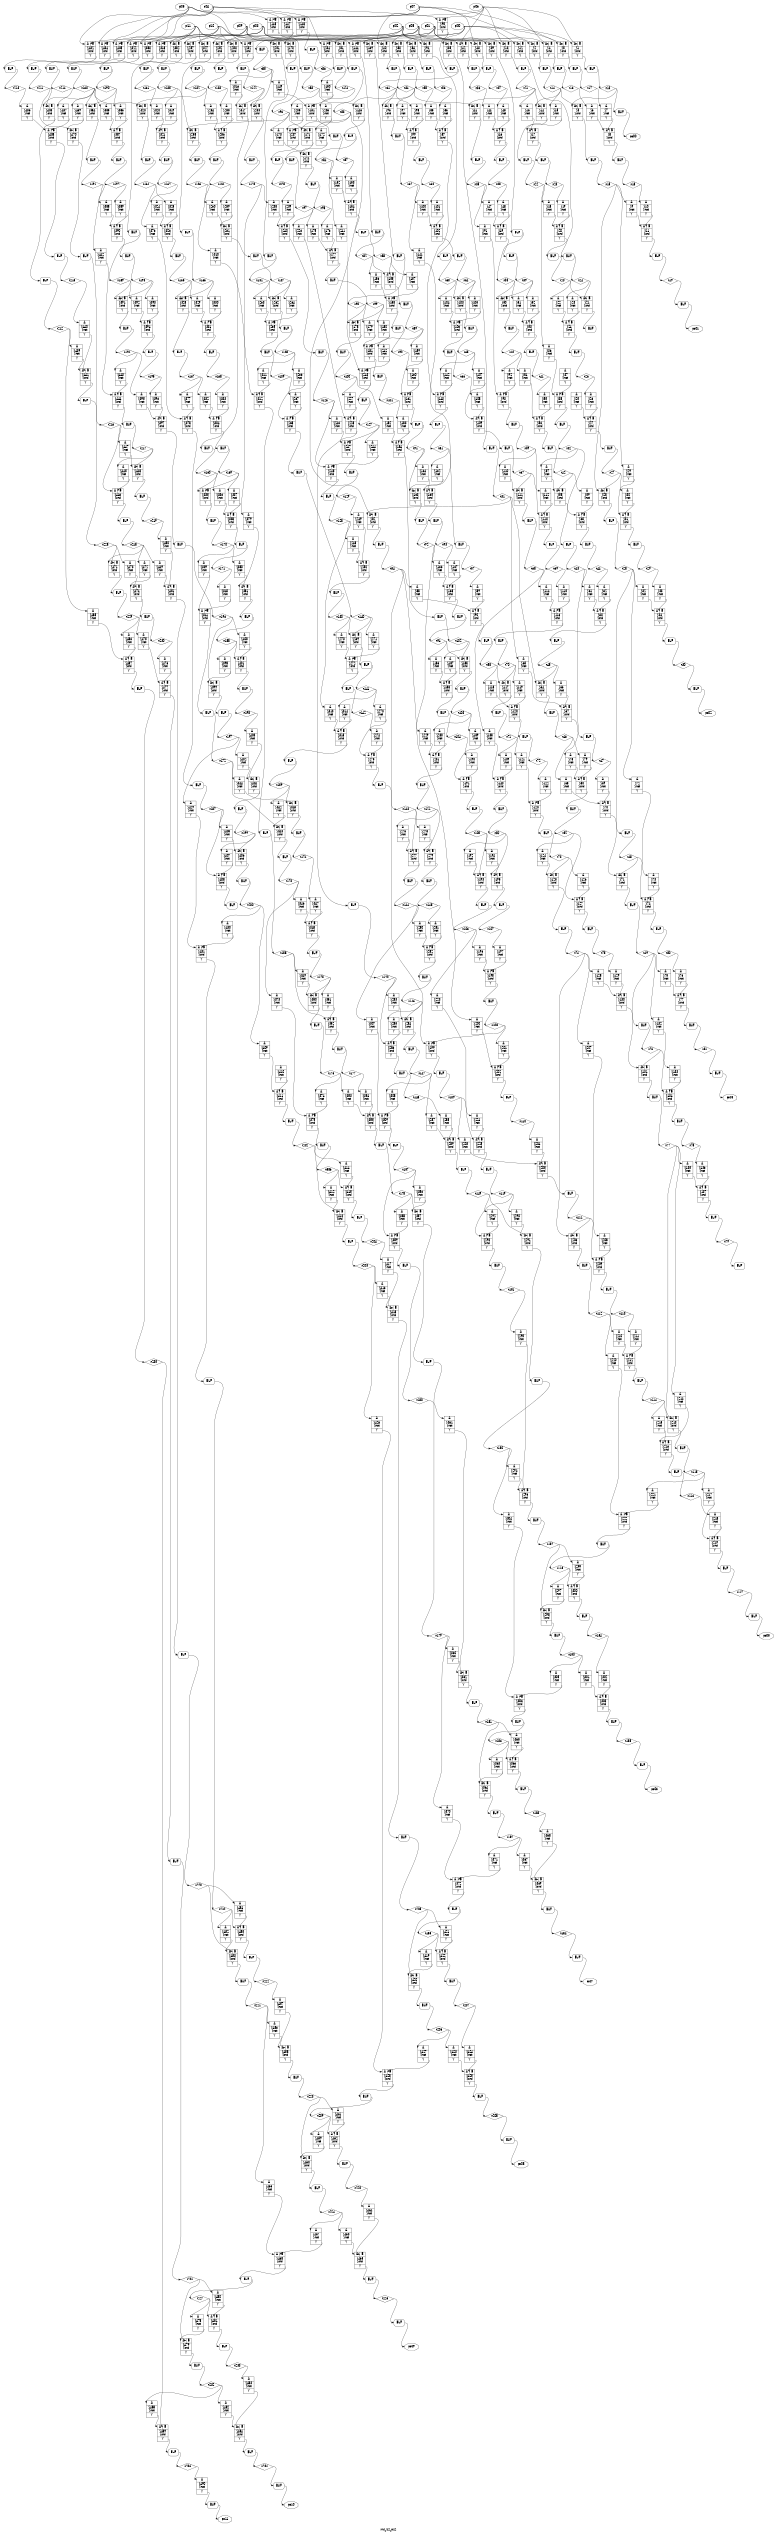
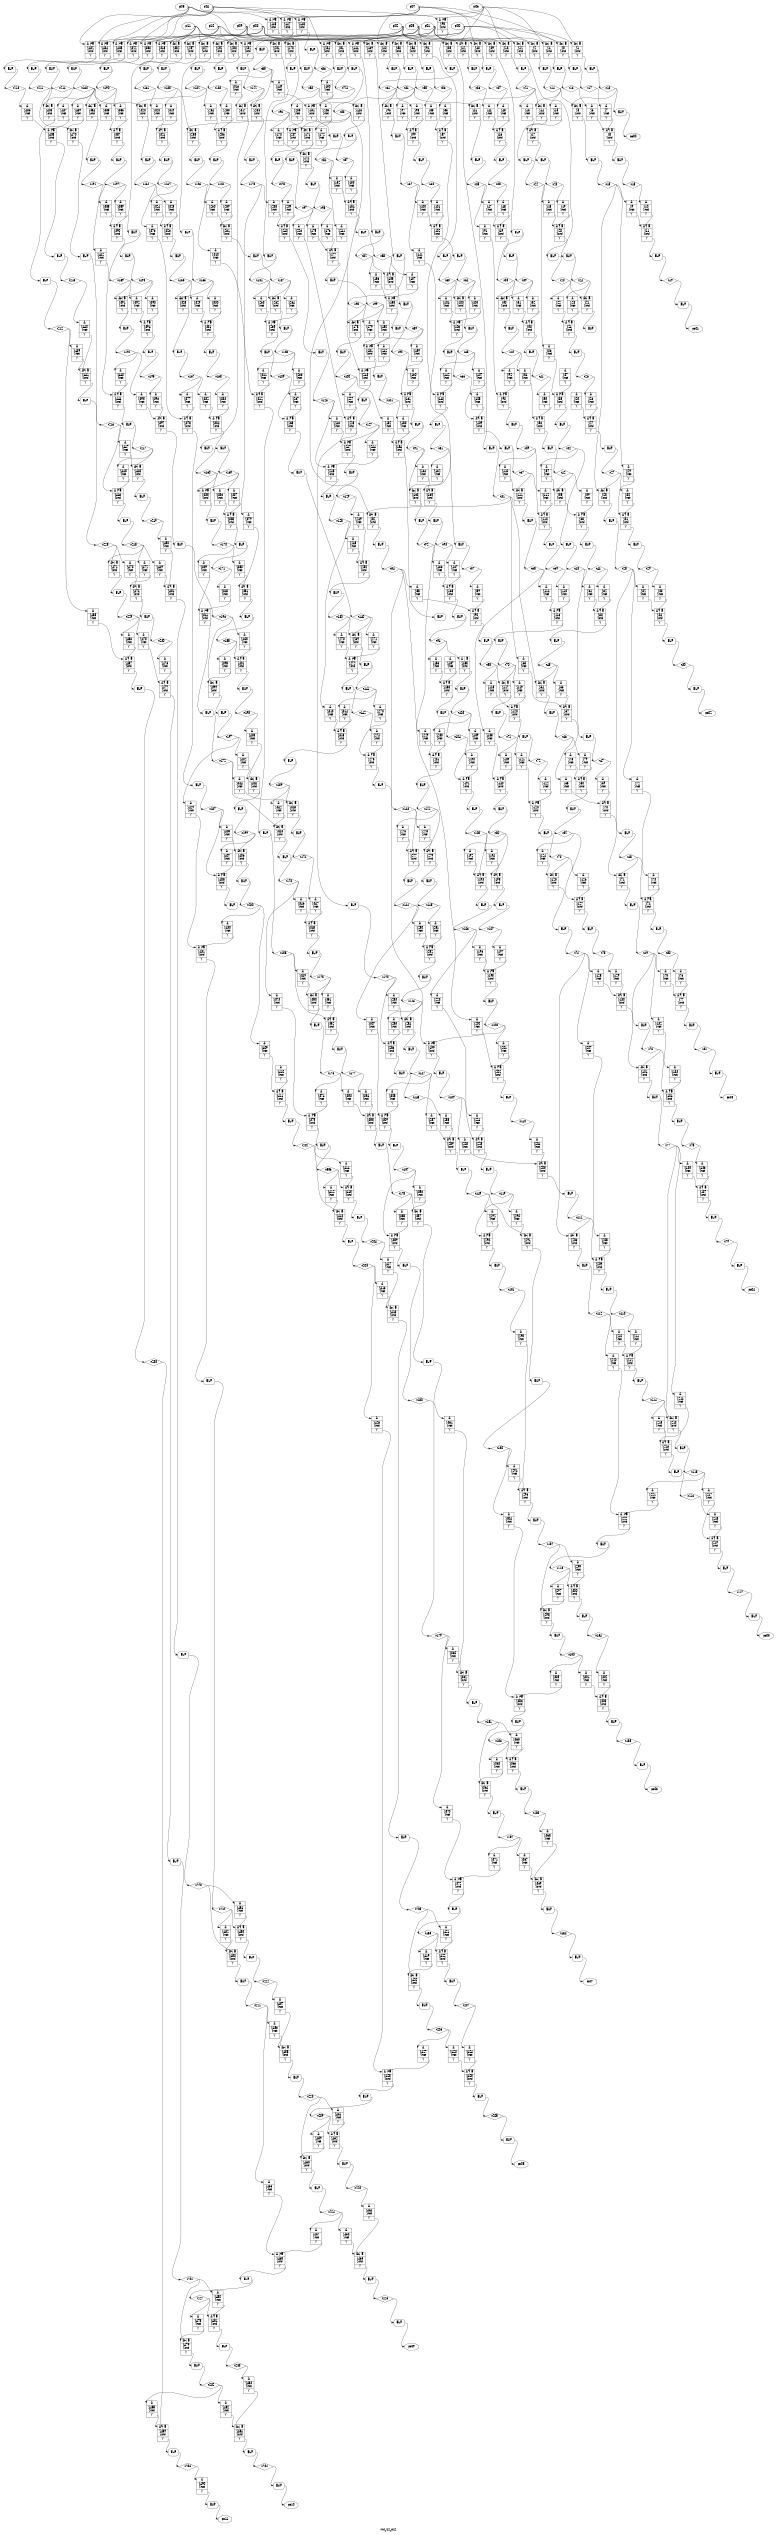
(345, 89) -> (345, 89)
(458, 641) -> none
none -> (752, 1290)
